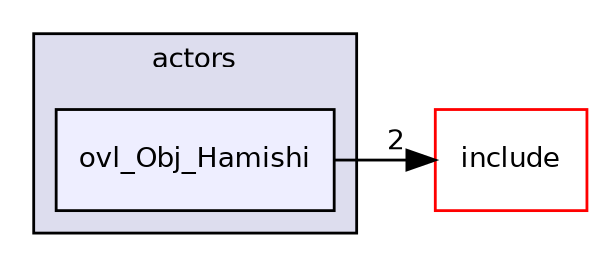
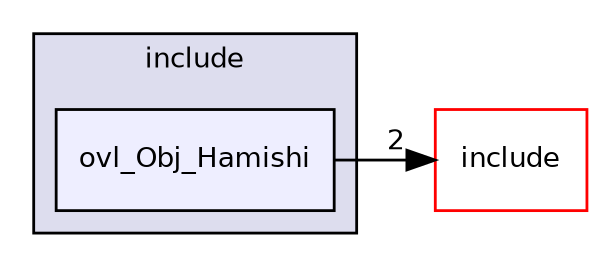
(195, 60) -> (195, 60)
